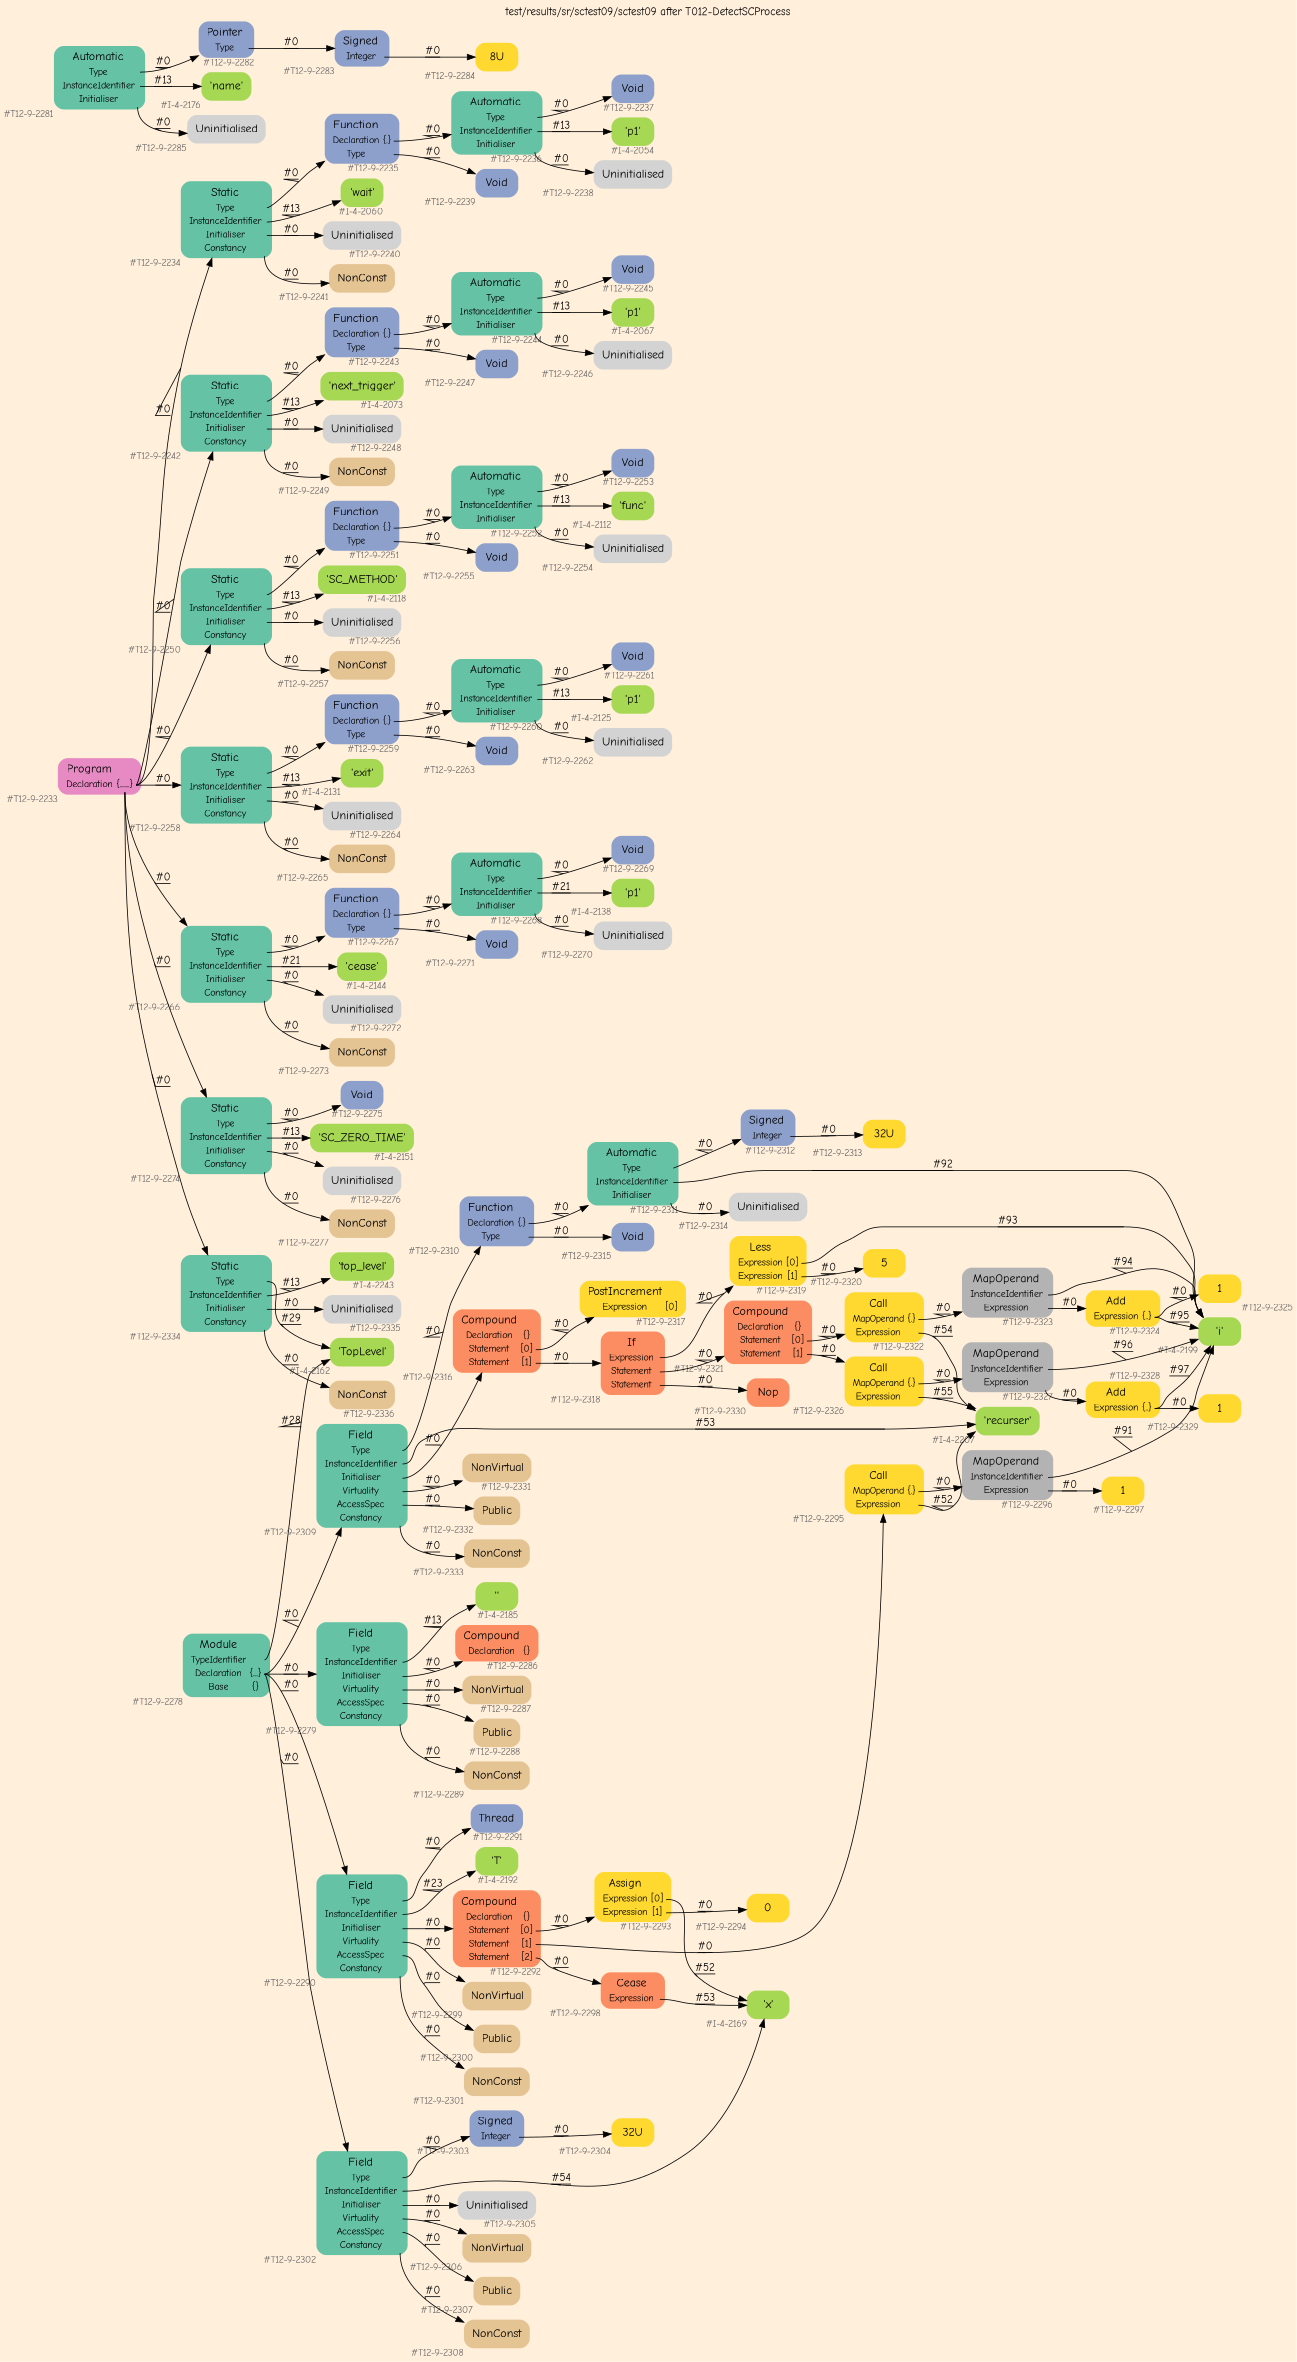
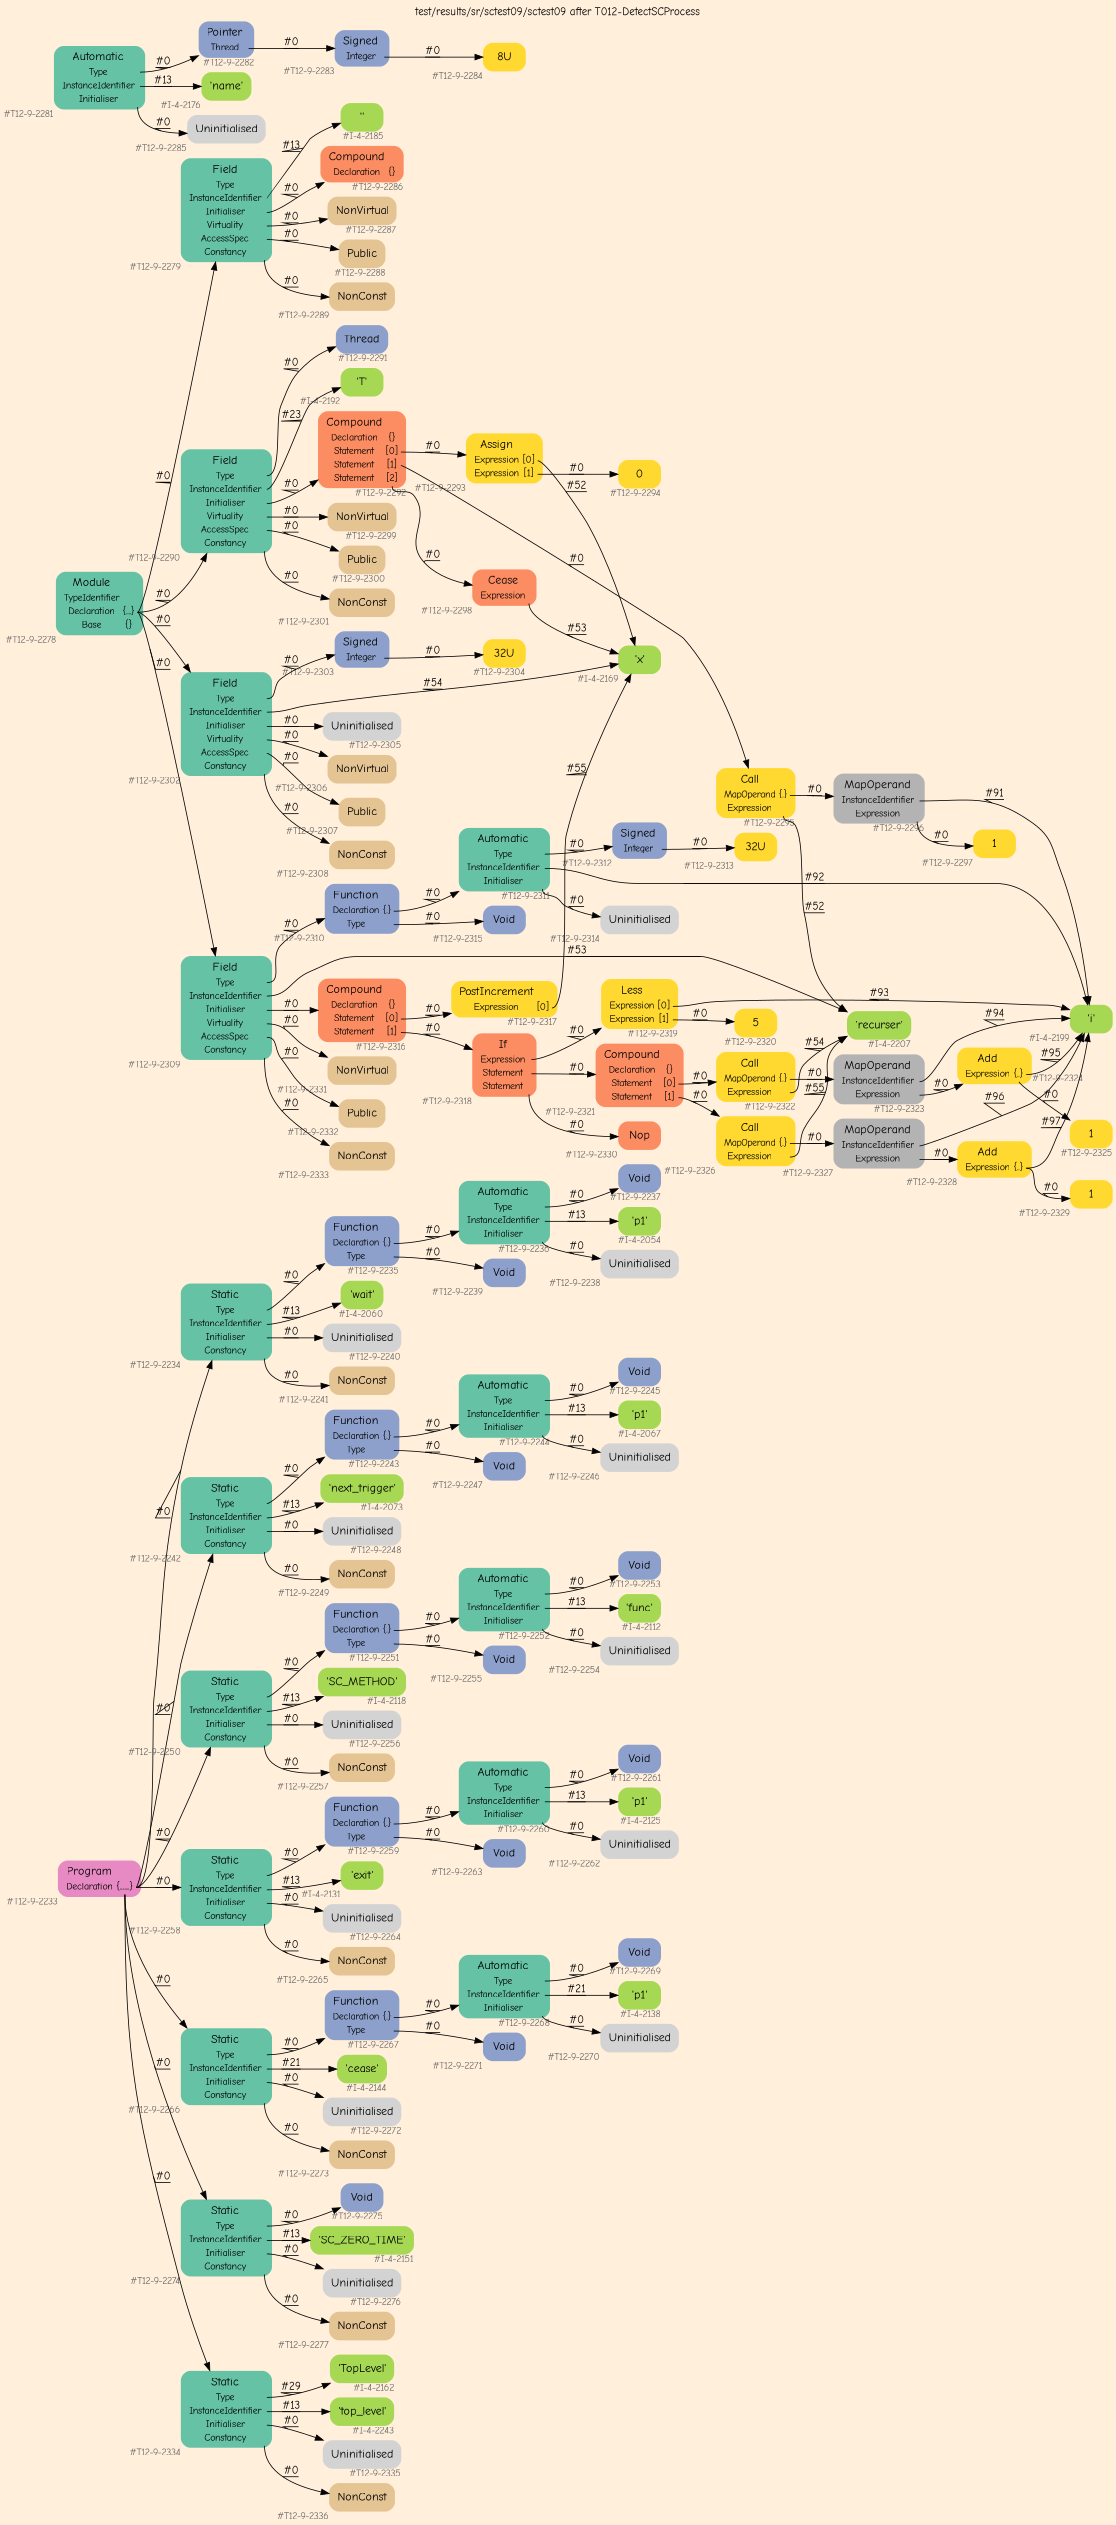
(225, 48) -> (225, 48)
none -> (566, 840)
(291, 1509) -> none
